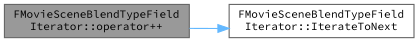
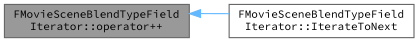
(204, 28) -> (215, 14)
